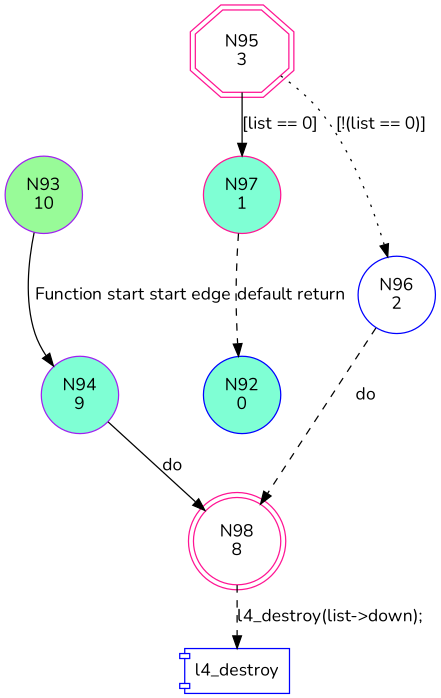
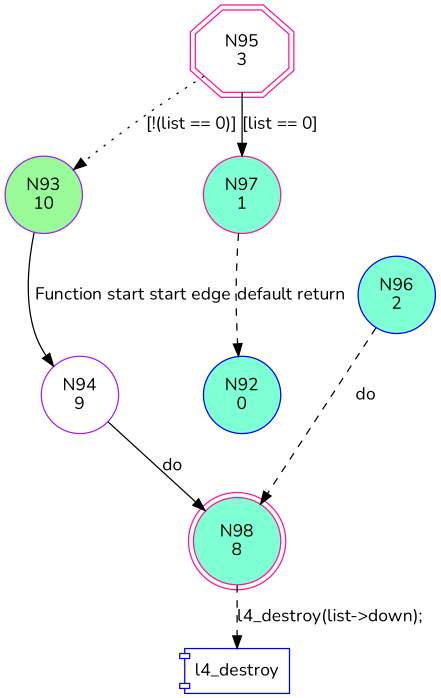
(346, 151) -> (143, 117)
(397, 295) -> (397, 295)
(80, 395) -> (80, 395)
(237, 541) -> (237, 541)
